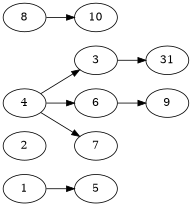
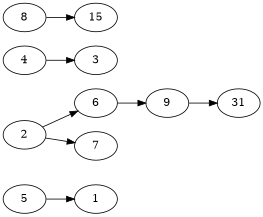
(96, 17) -> (96, 17)
(128, 60) -> (199, 103)
(56, 103) -> (57, 121)
(57, 122) -> (56, 140)
(56, 189) -> (56, 199)
